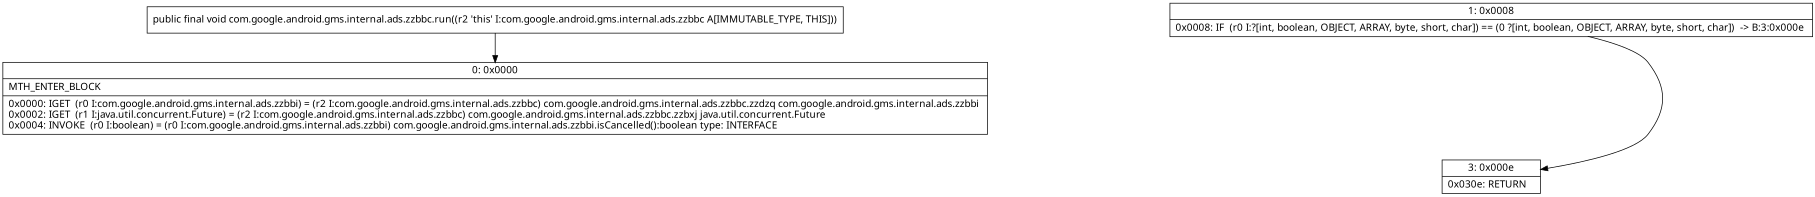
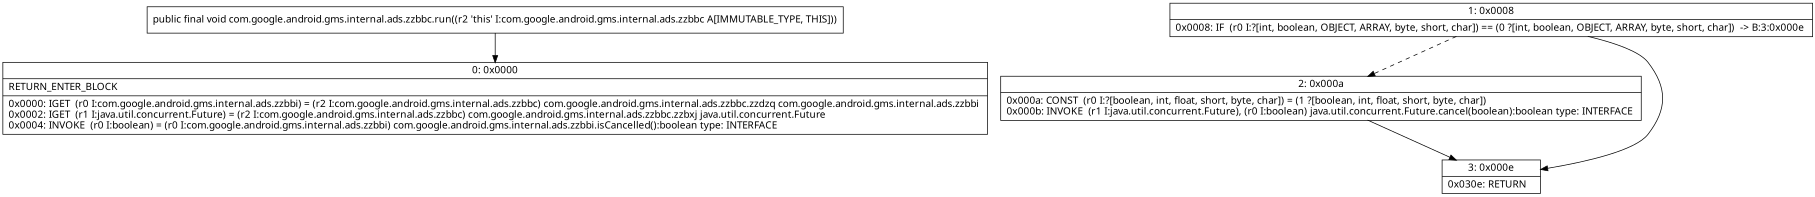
(55, 87) -> (63, 87)
none -> (1321, 98)
